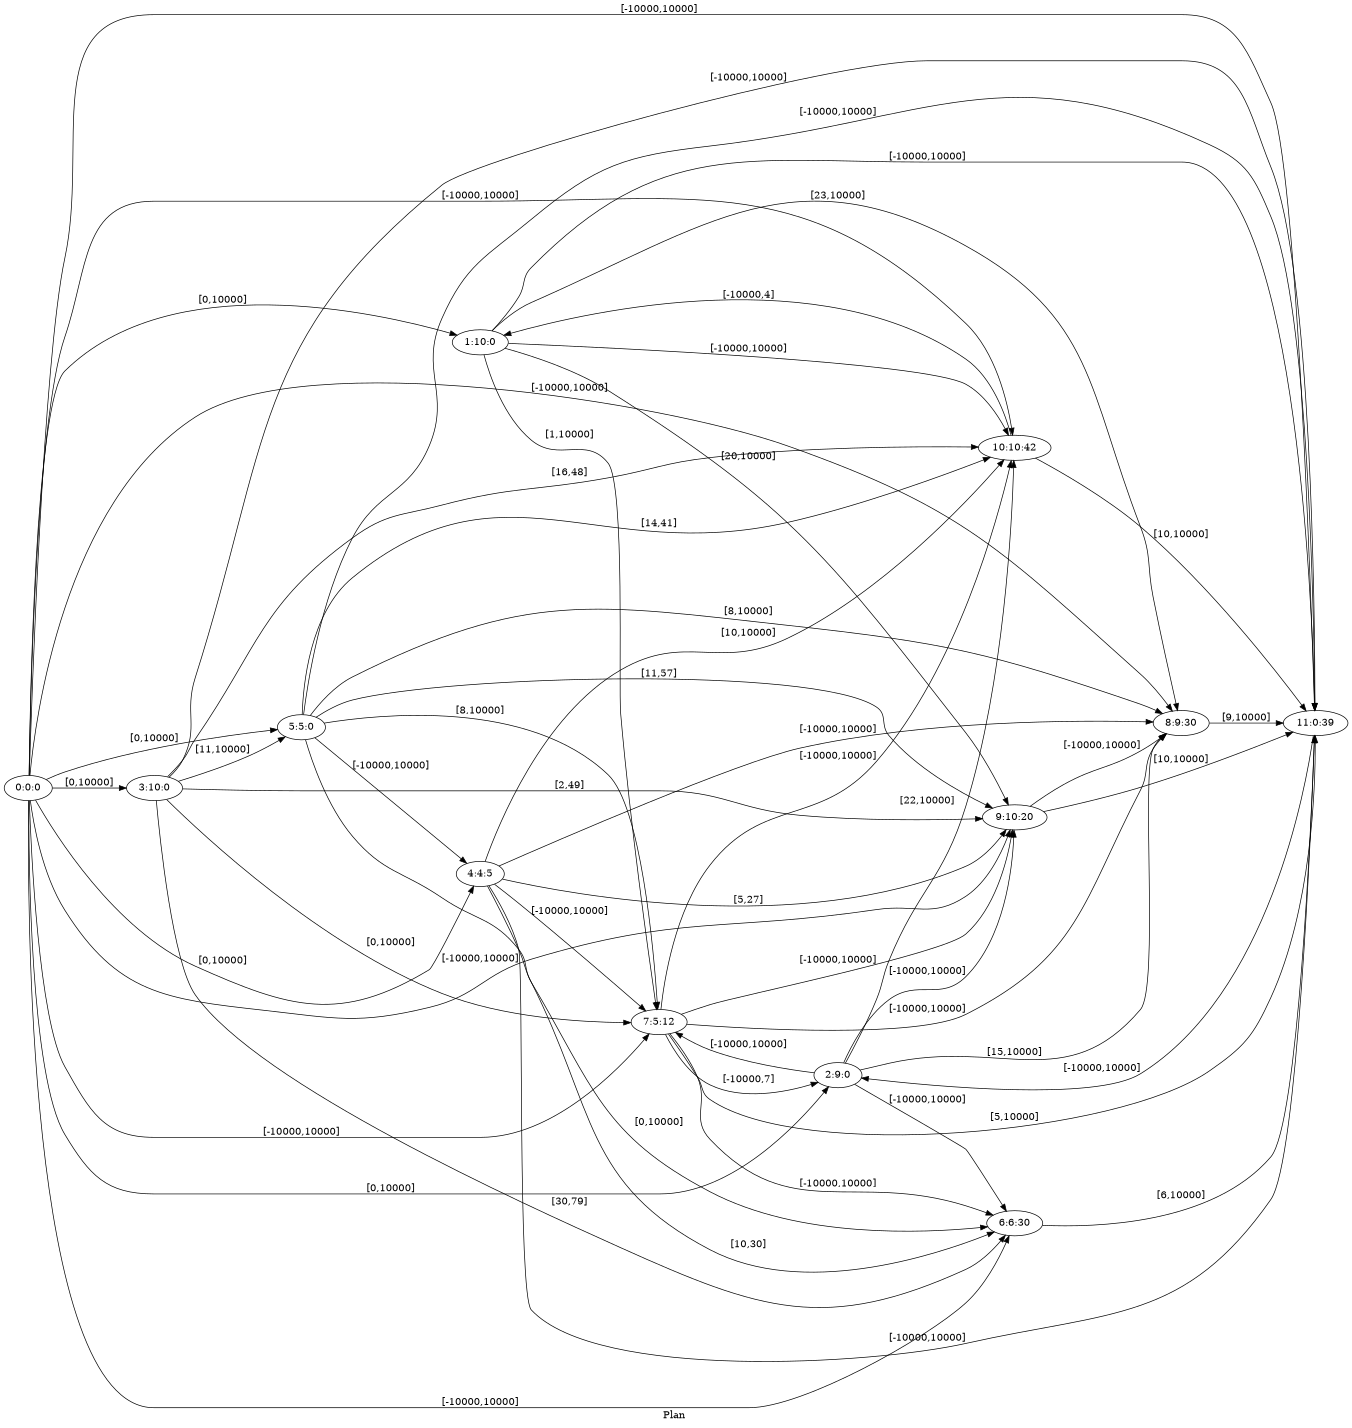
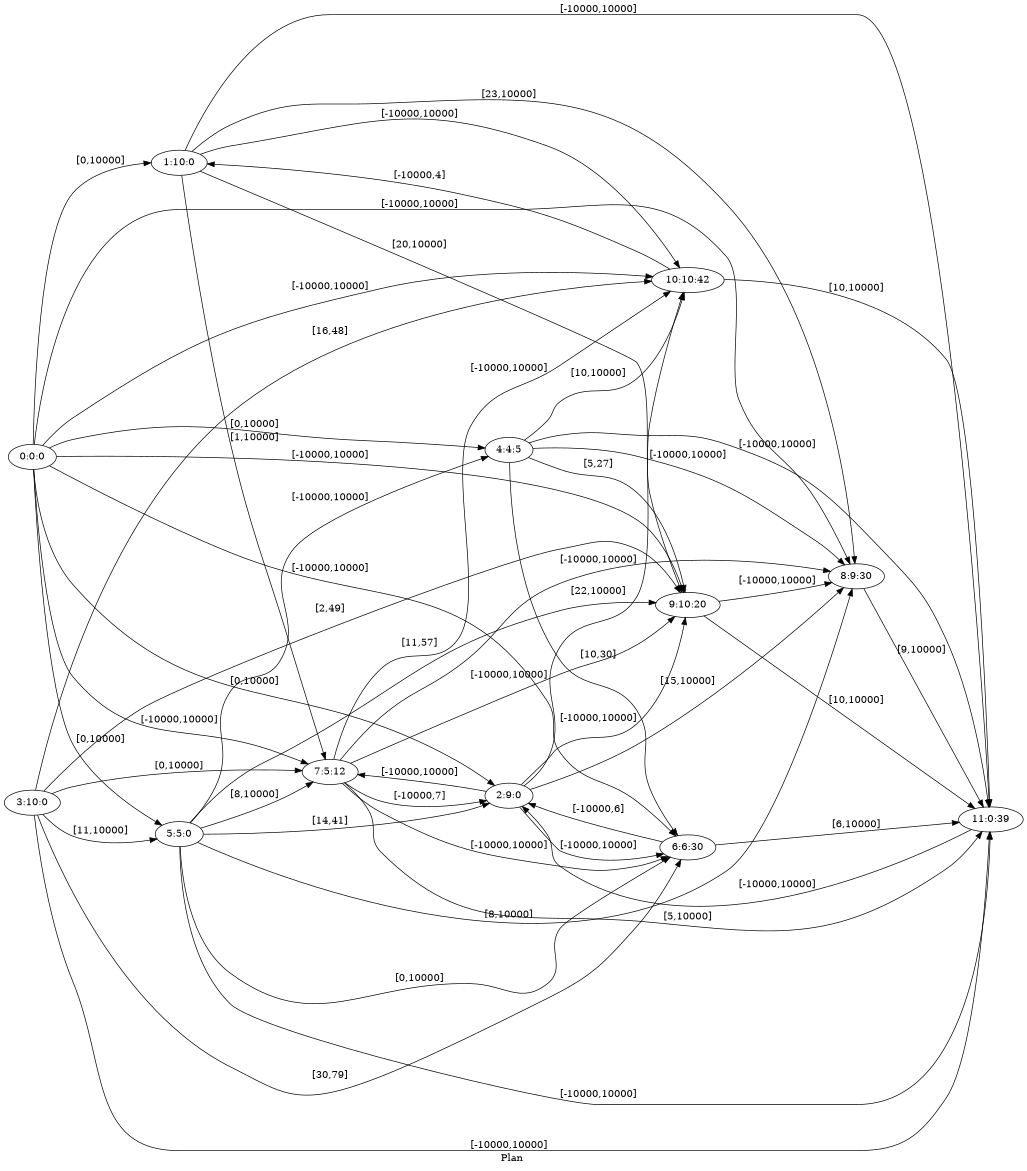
(632, 15) -> none
(591, 525) -> (344, 828)
(86, 788) -> none
none -> (598, 826)
(568, 944) -> none
